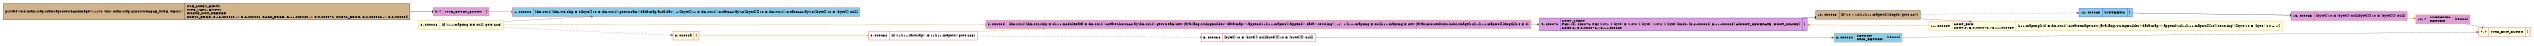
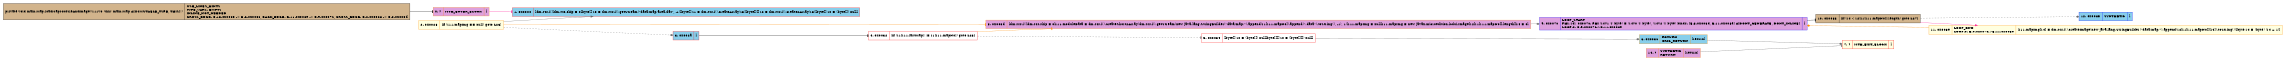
(2349, 16) -> none
(686, 36) -> (686, 36)
(783, 36) -> (783, 36)
